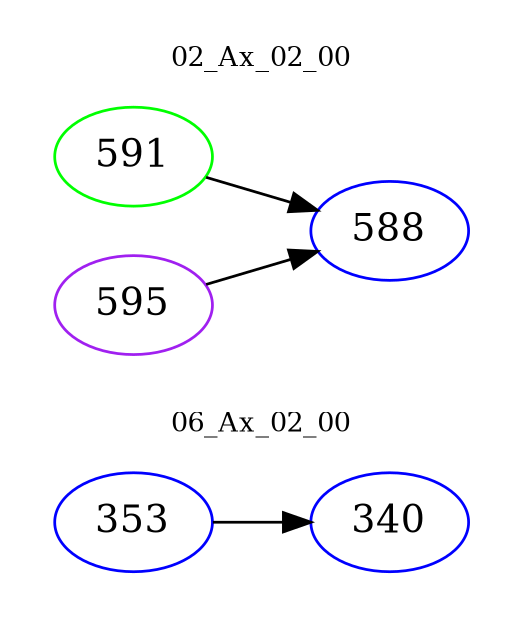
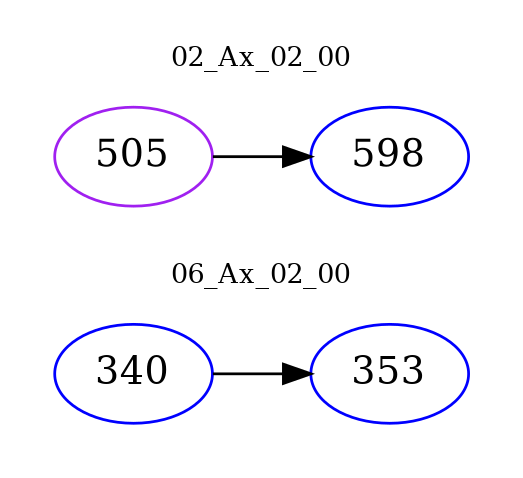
(134, 157) -> none
(390, 231) -> (390, 157)
(134, 305) -> (134, 157)
(248, 522) -> (248, 374)
